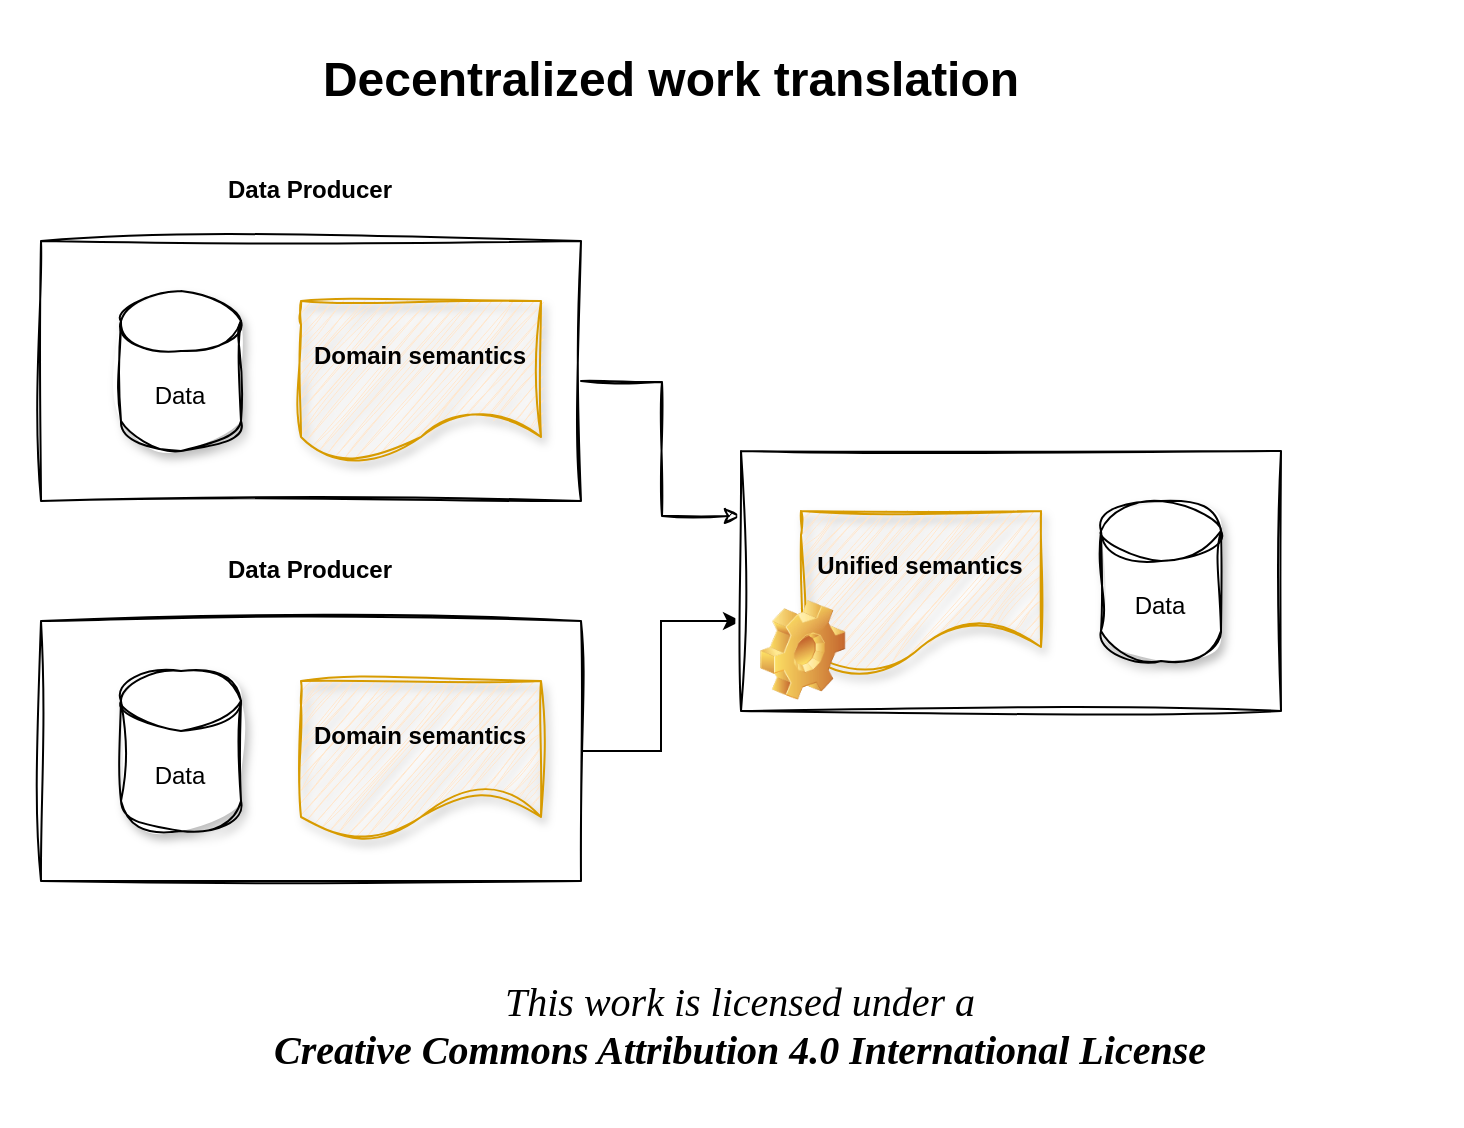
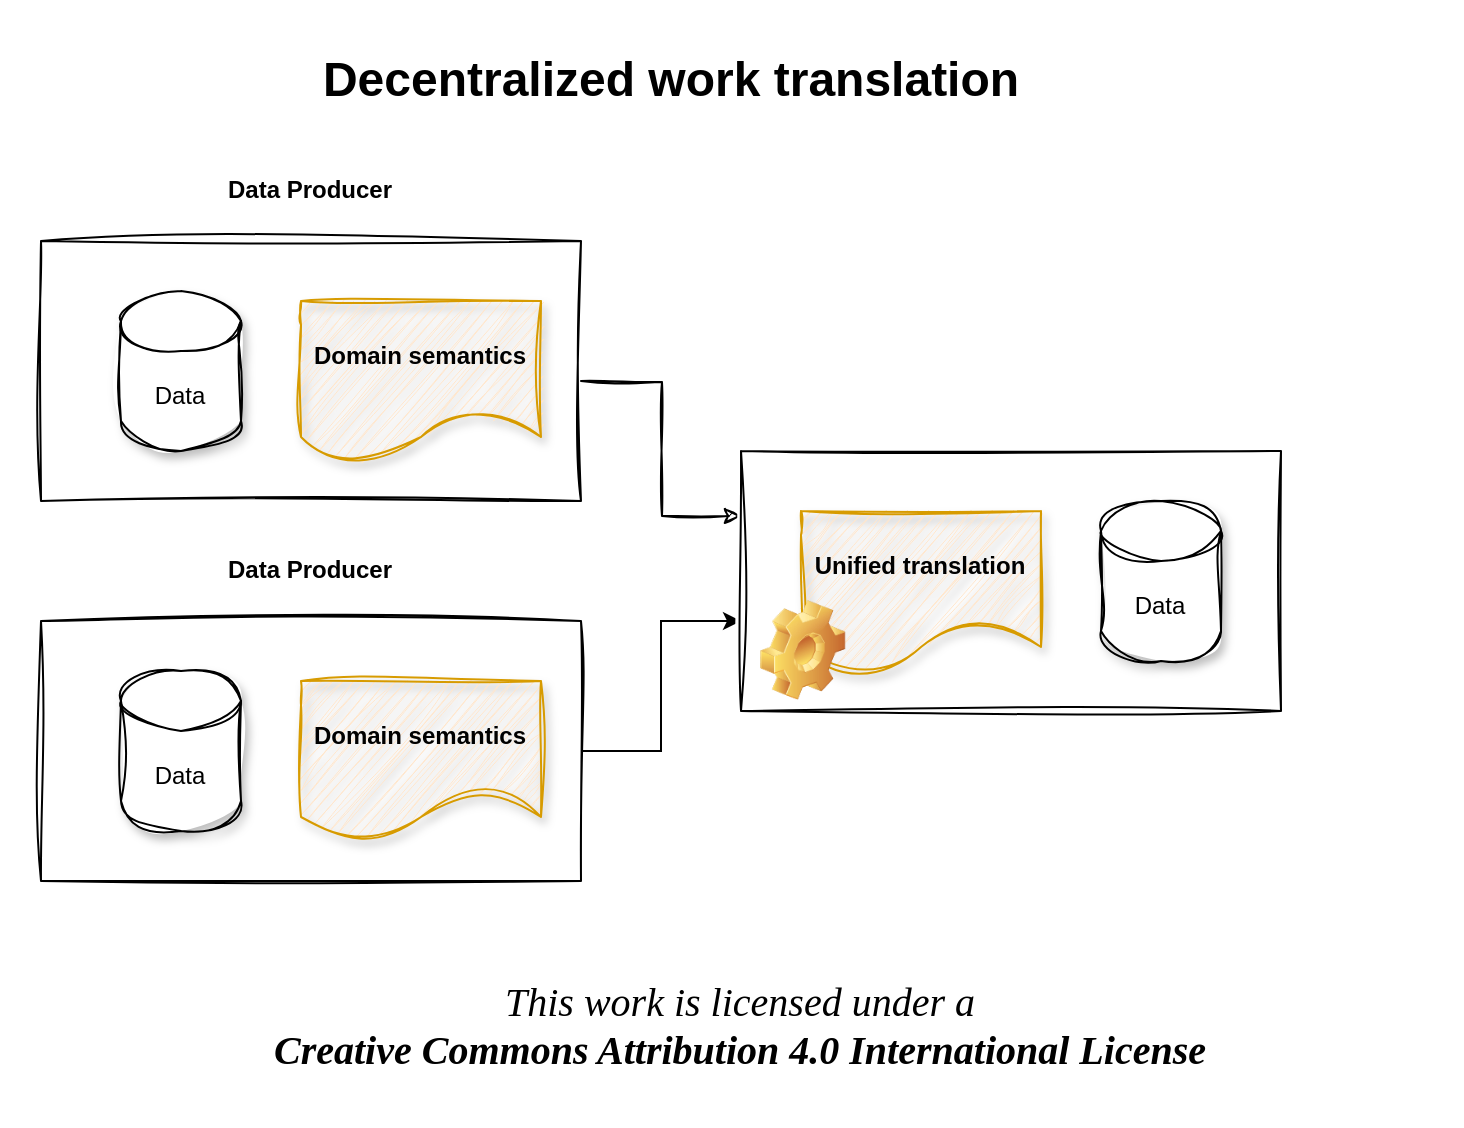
(921, 567) -> (921, 567)
